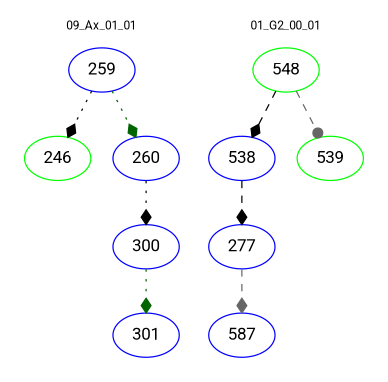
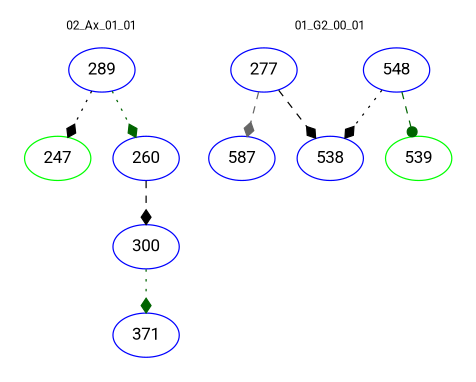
(102, 26) -> (102, 26)
(102, 70) -> (102, 70)
(286, 70) -> (397, 70)
(267, 108) -> (368, 108)
(306, 110) -> (406, 109)
(58, 158) -> (58, 158)
(146, 195) -> (146, 195)
(242, 195) -> (293, 108)
(146, 335) -> (146, 335)
